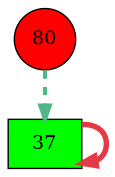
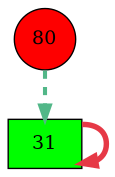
(45, 144) -> (45, 144)
